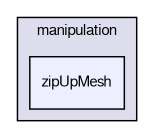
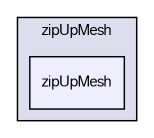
(77, 31) -> (77, 31)
